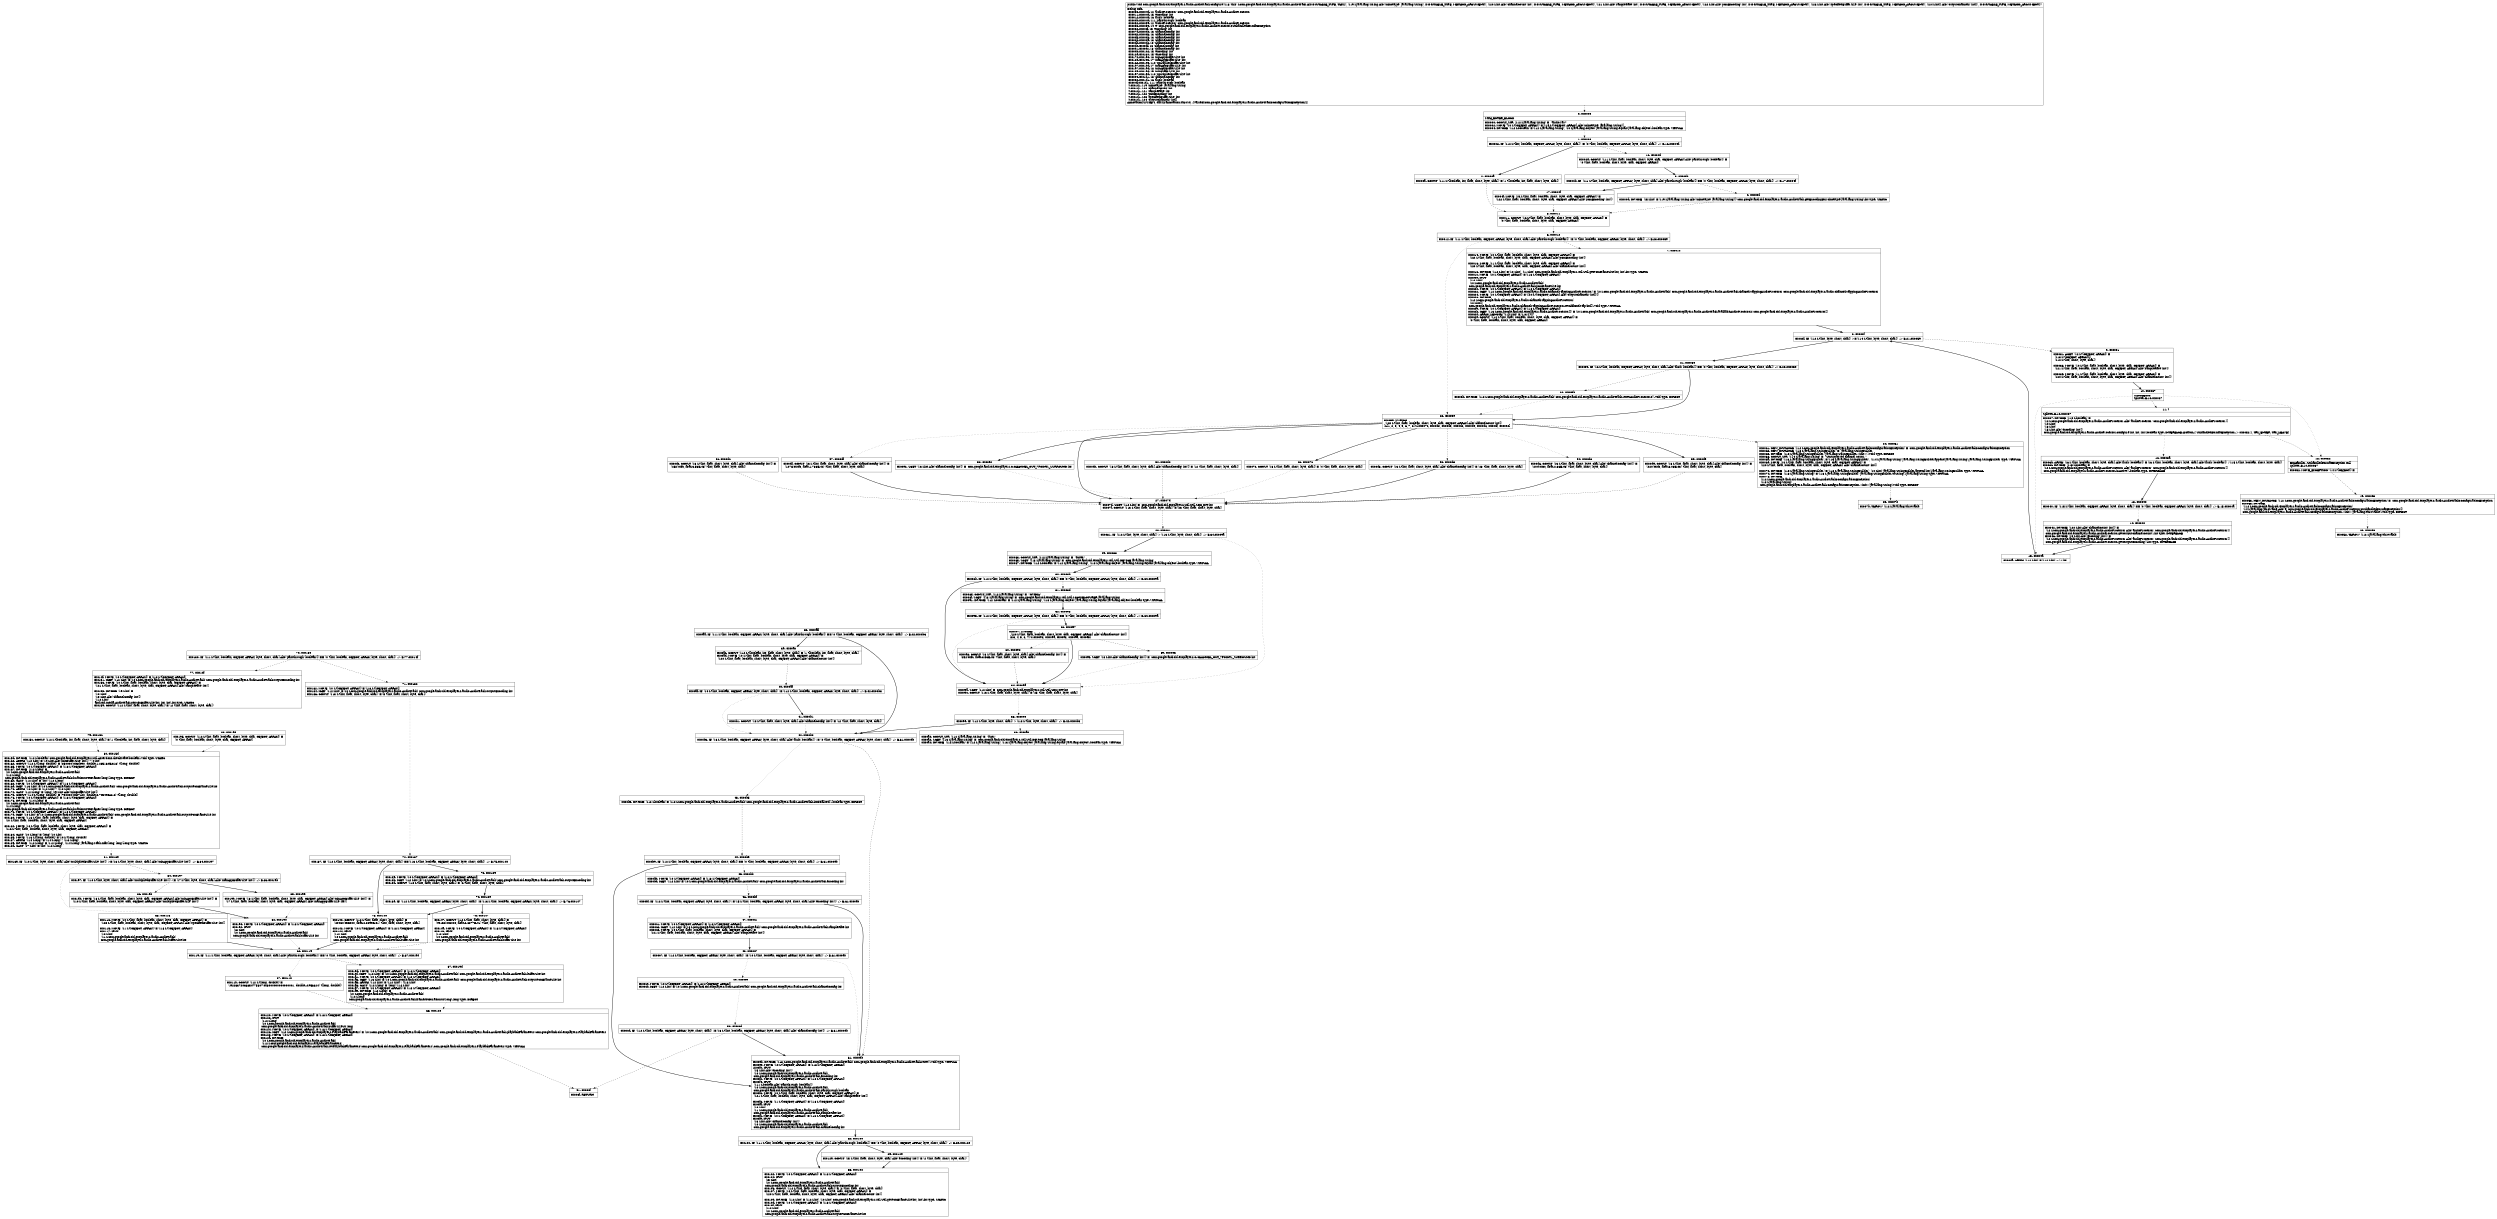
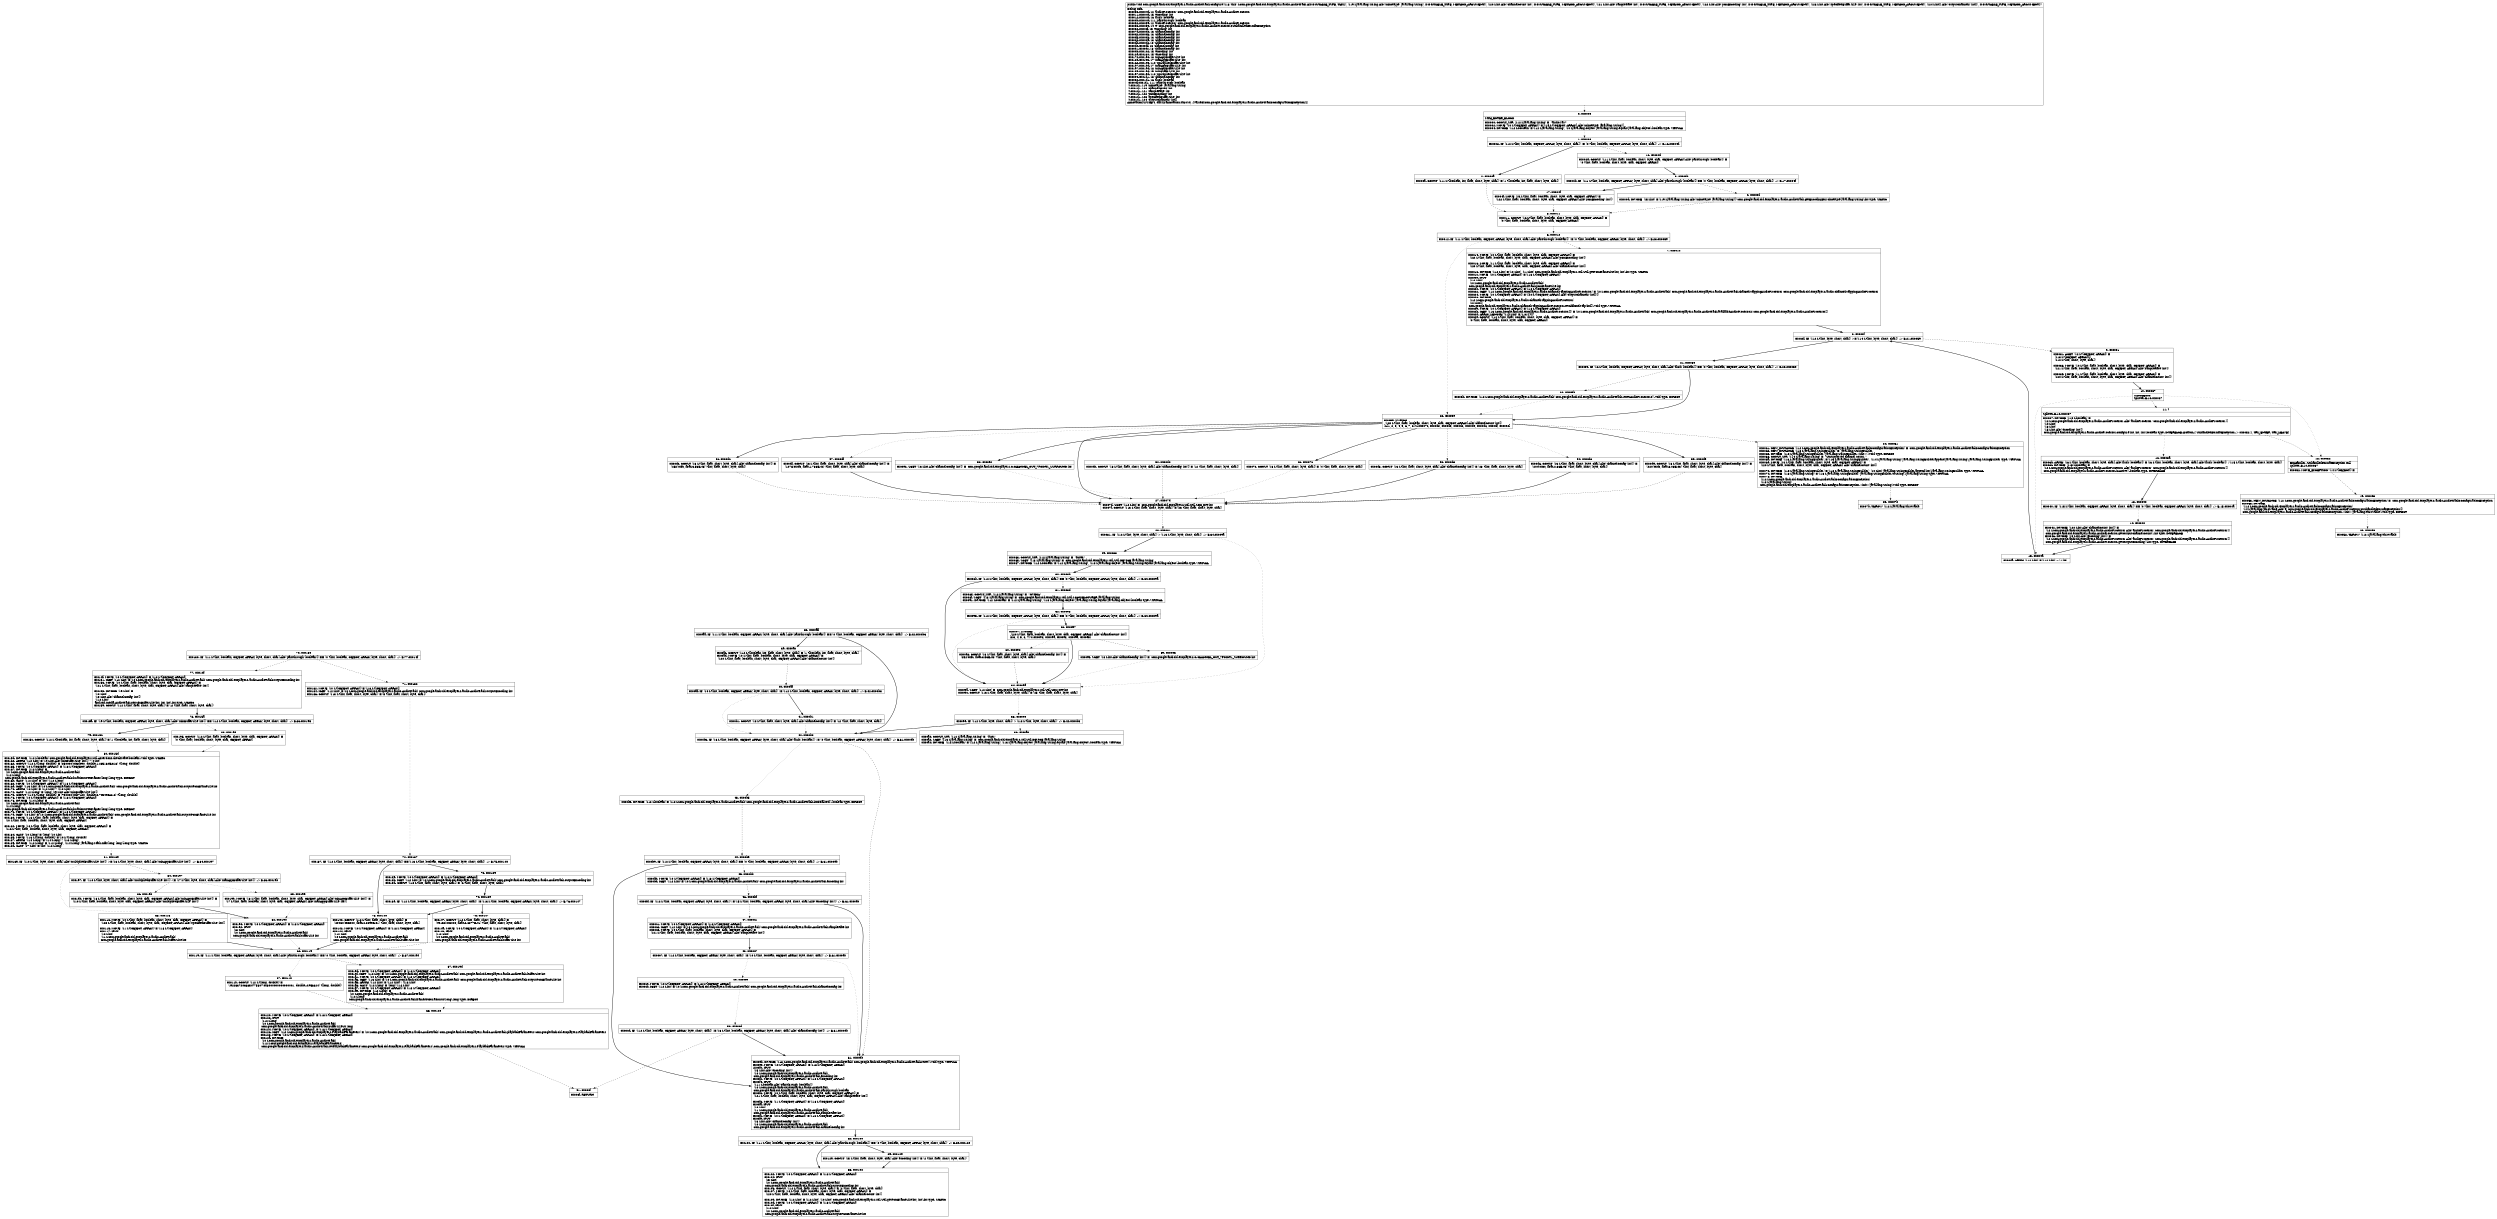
none -> (1059, 428)
none -> (197, 719)
(227, 887) -> (227, 887)
